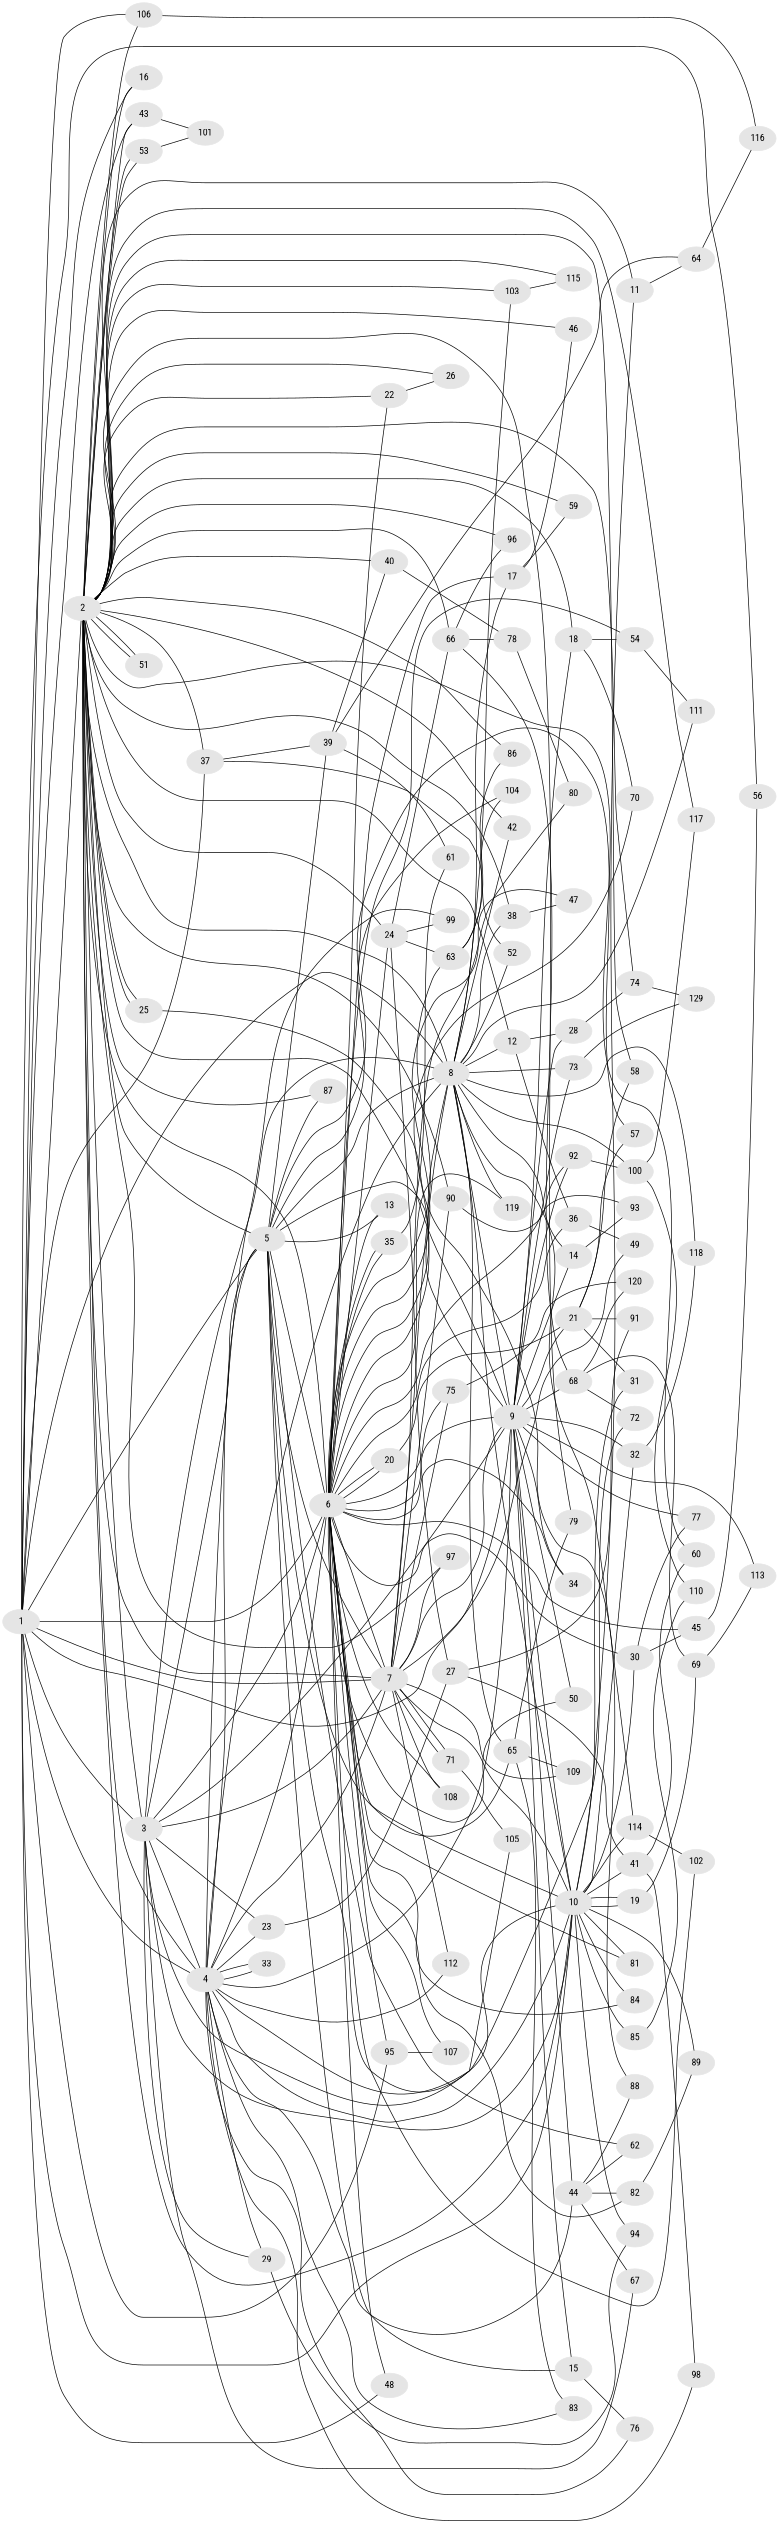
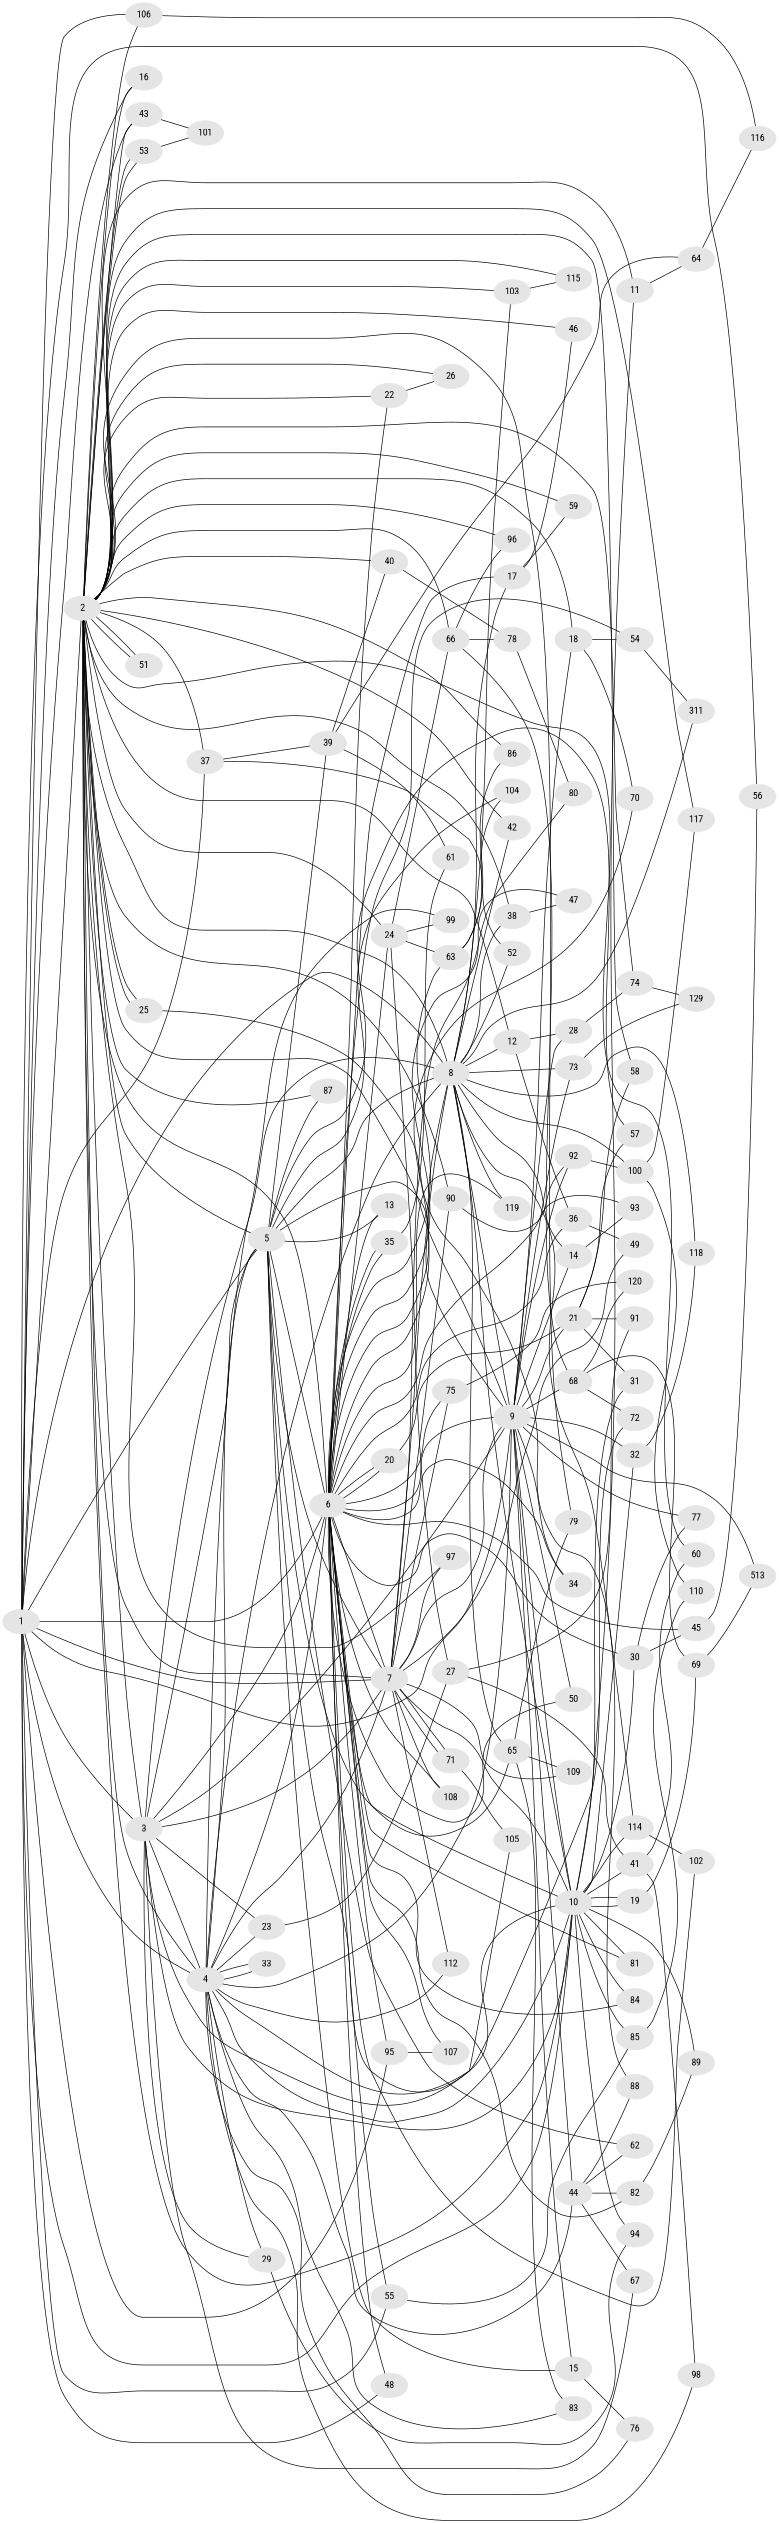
(696, 711) -> (696, 711)
(758, 1576) -> (758, 1576)
none -> (389, 2297)
